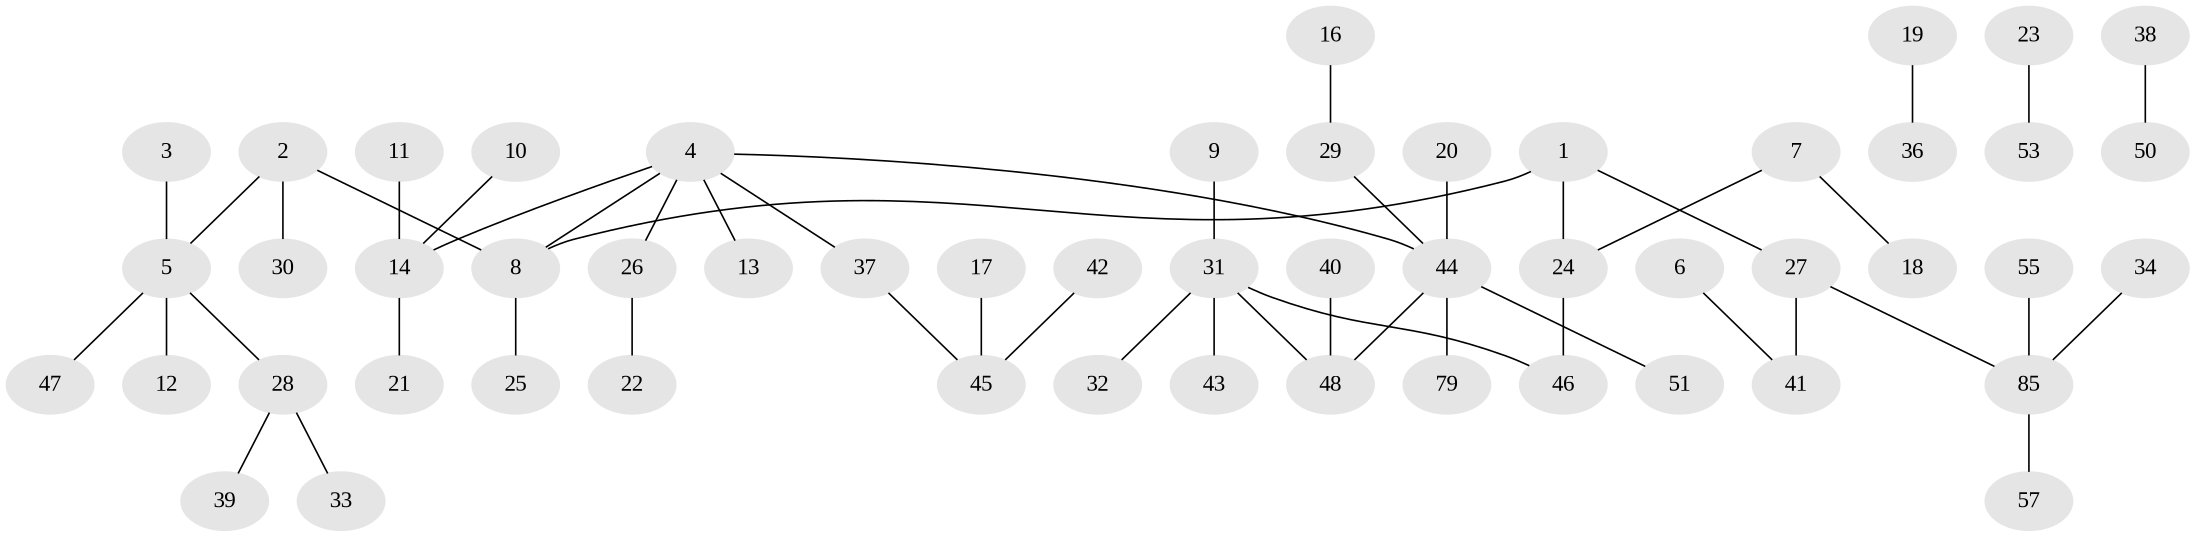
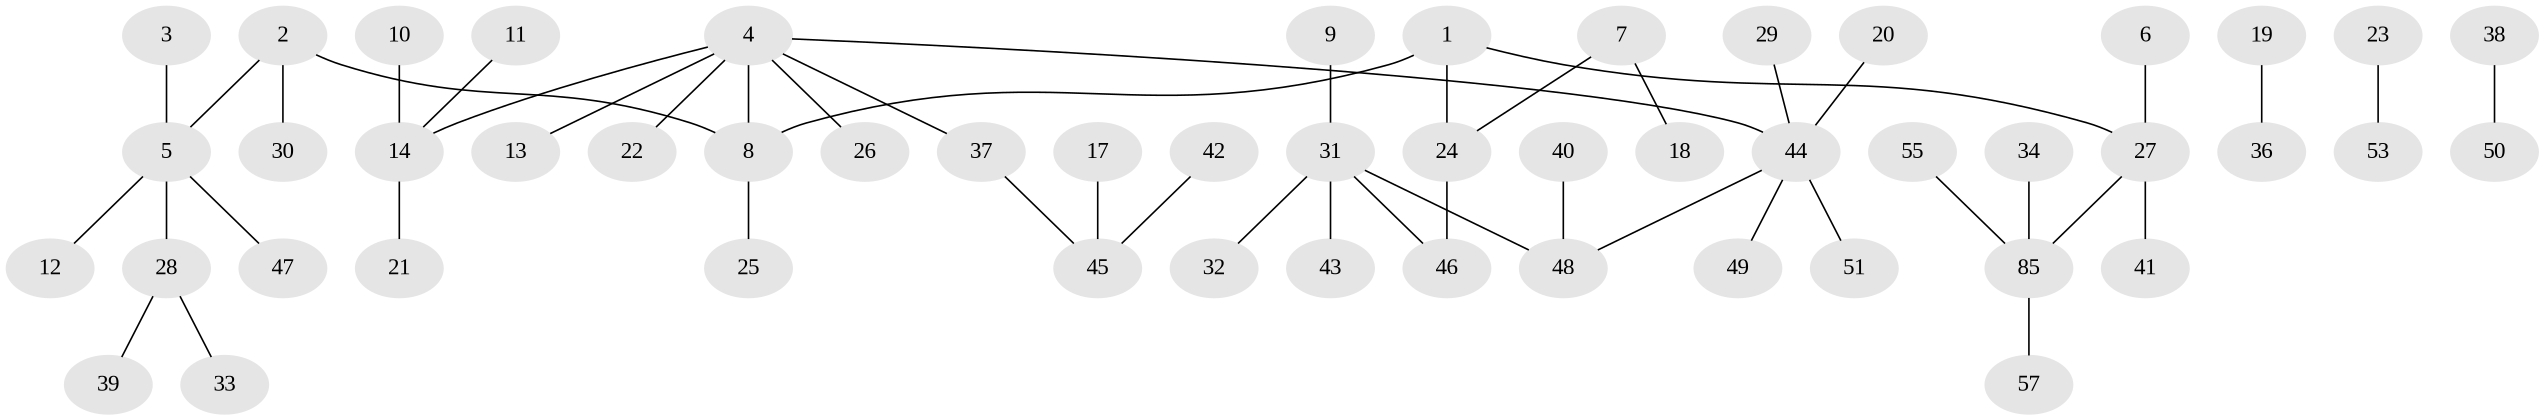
(1331, 36) -> none
(1738, 326) -> (2145, 94)
(632, 327) -> (690, 94)
(1447, 385) -> (1738, 268)
